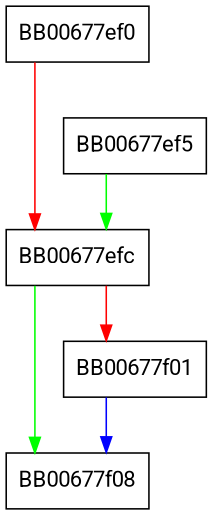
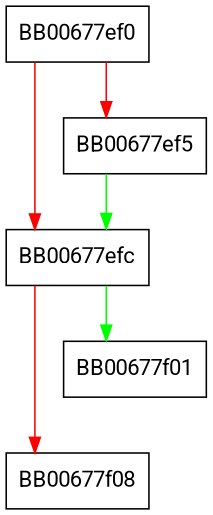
none -> (106, 82)
(106, 305) -> (106, 305)
(35, 362) -> (35, 362)
(106, 417) -> none
